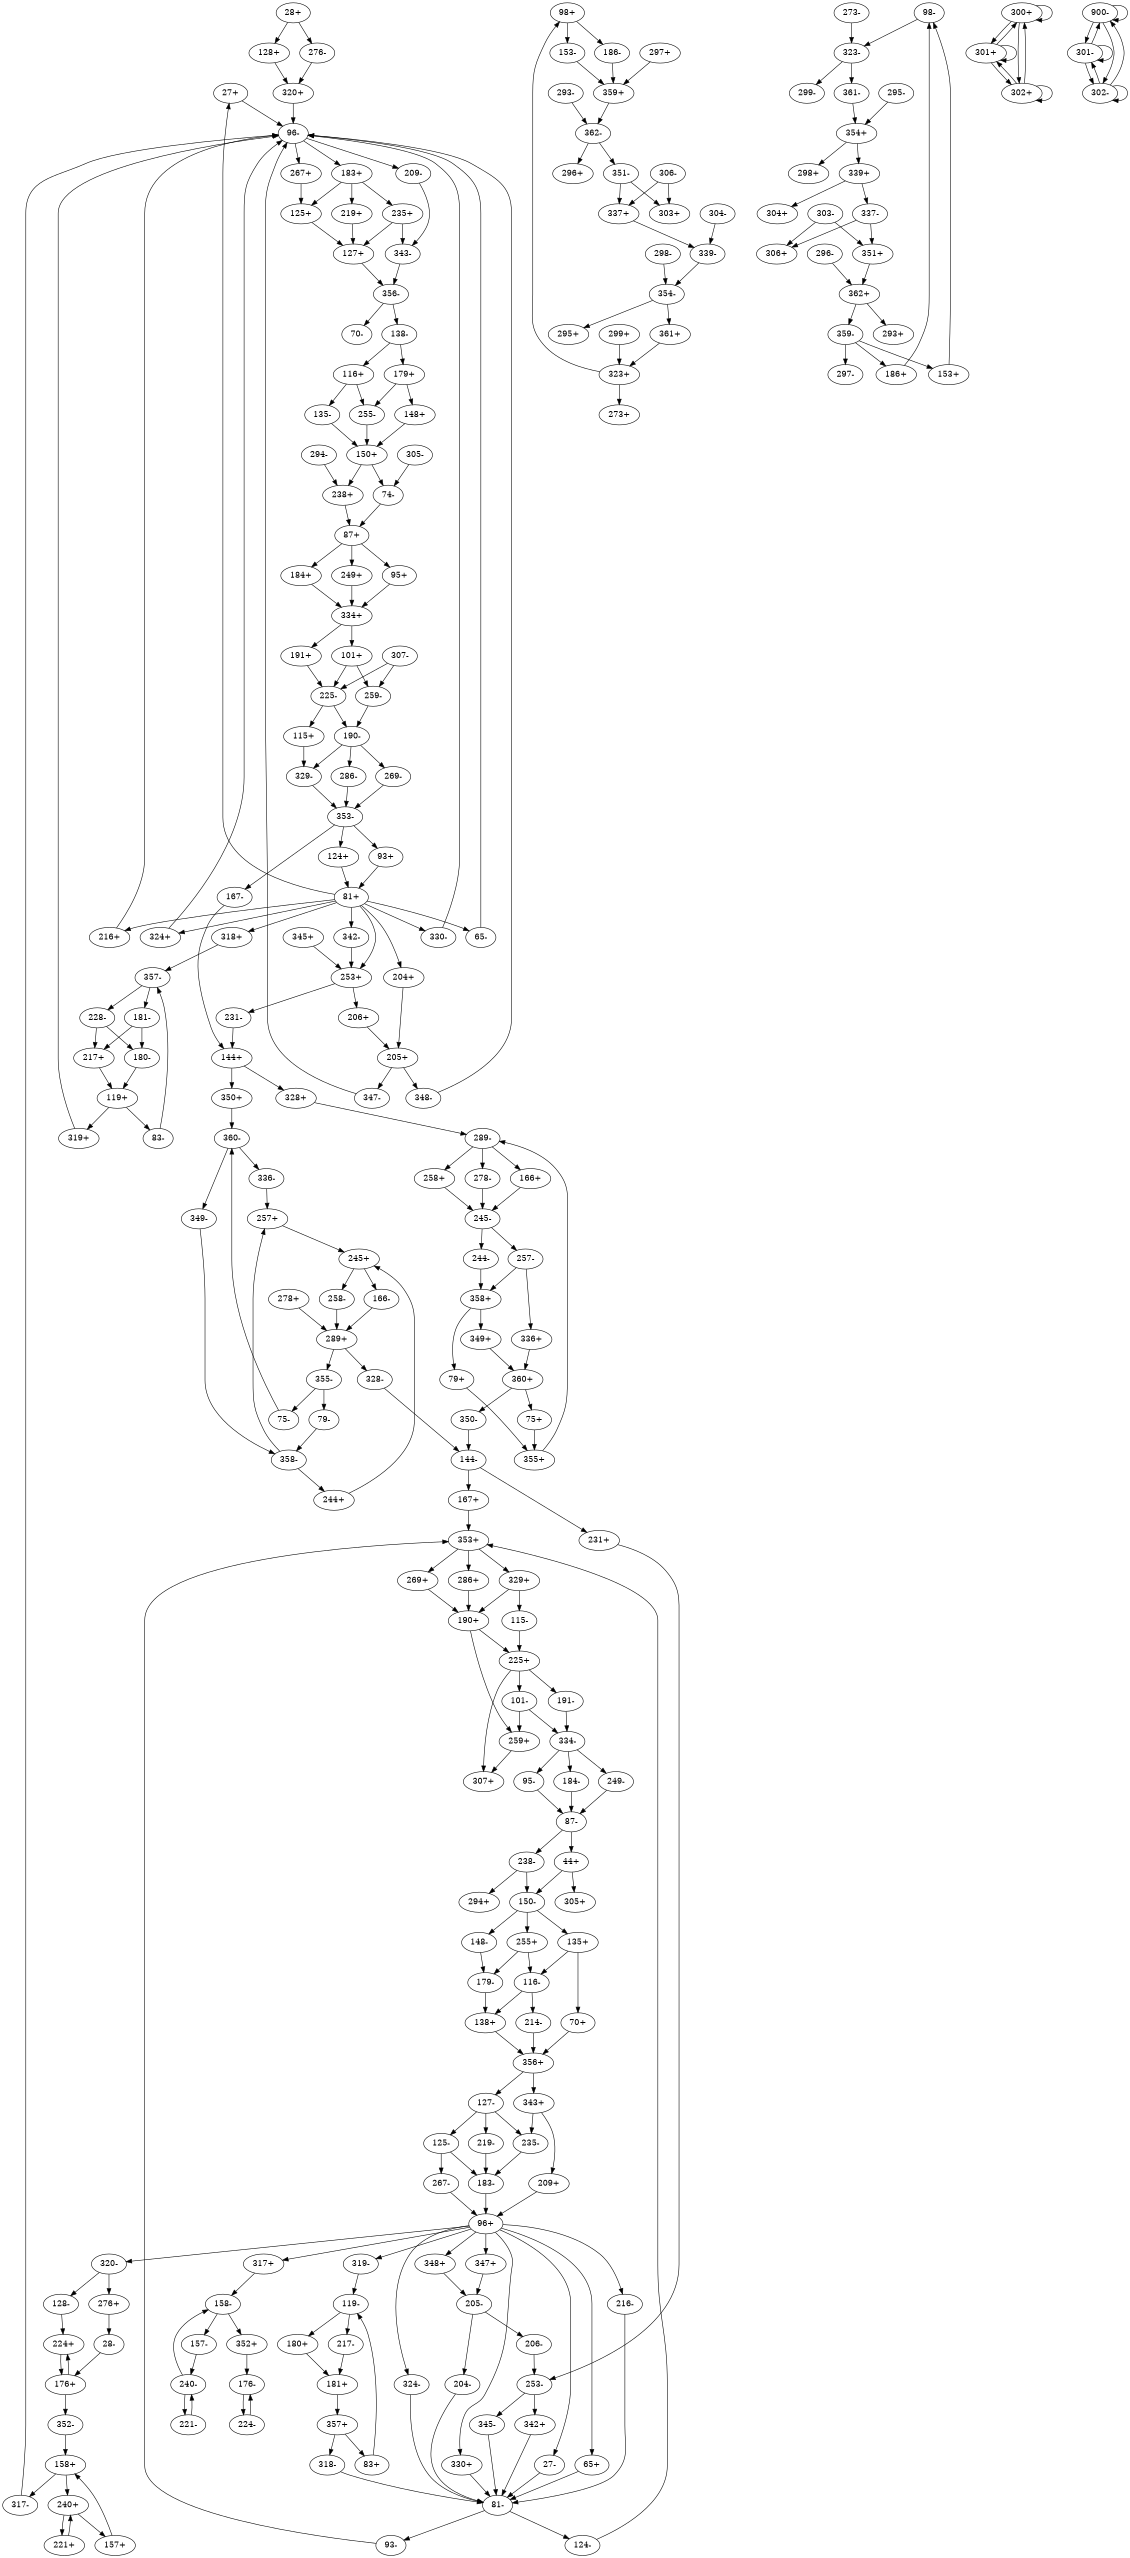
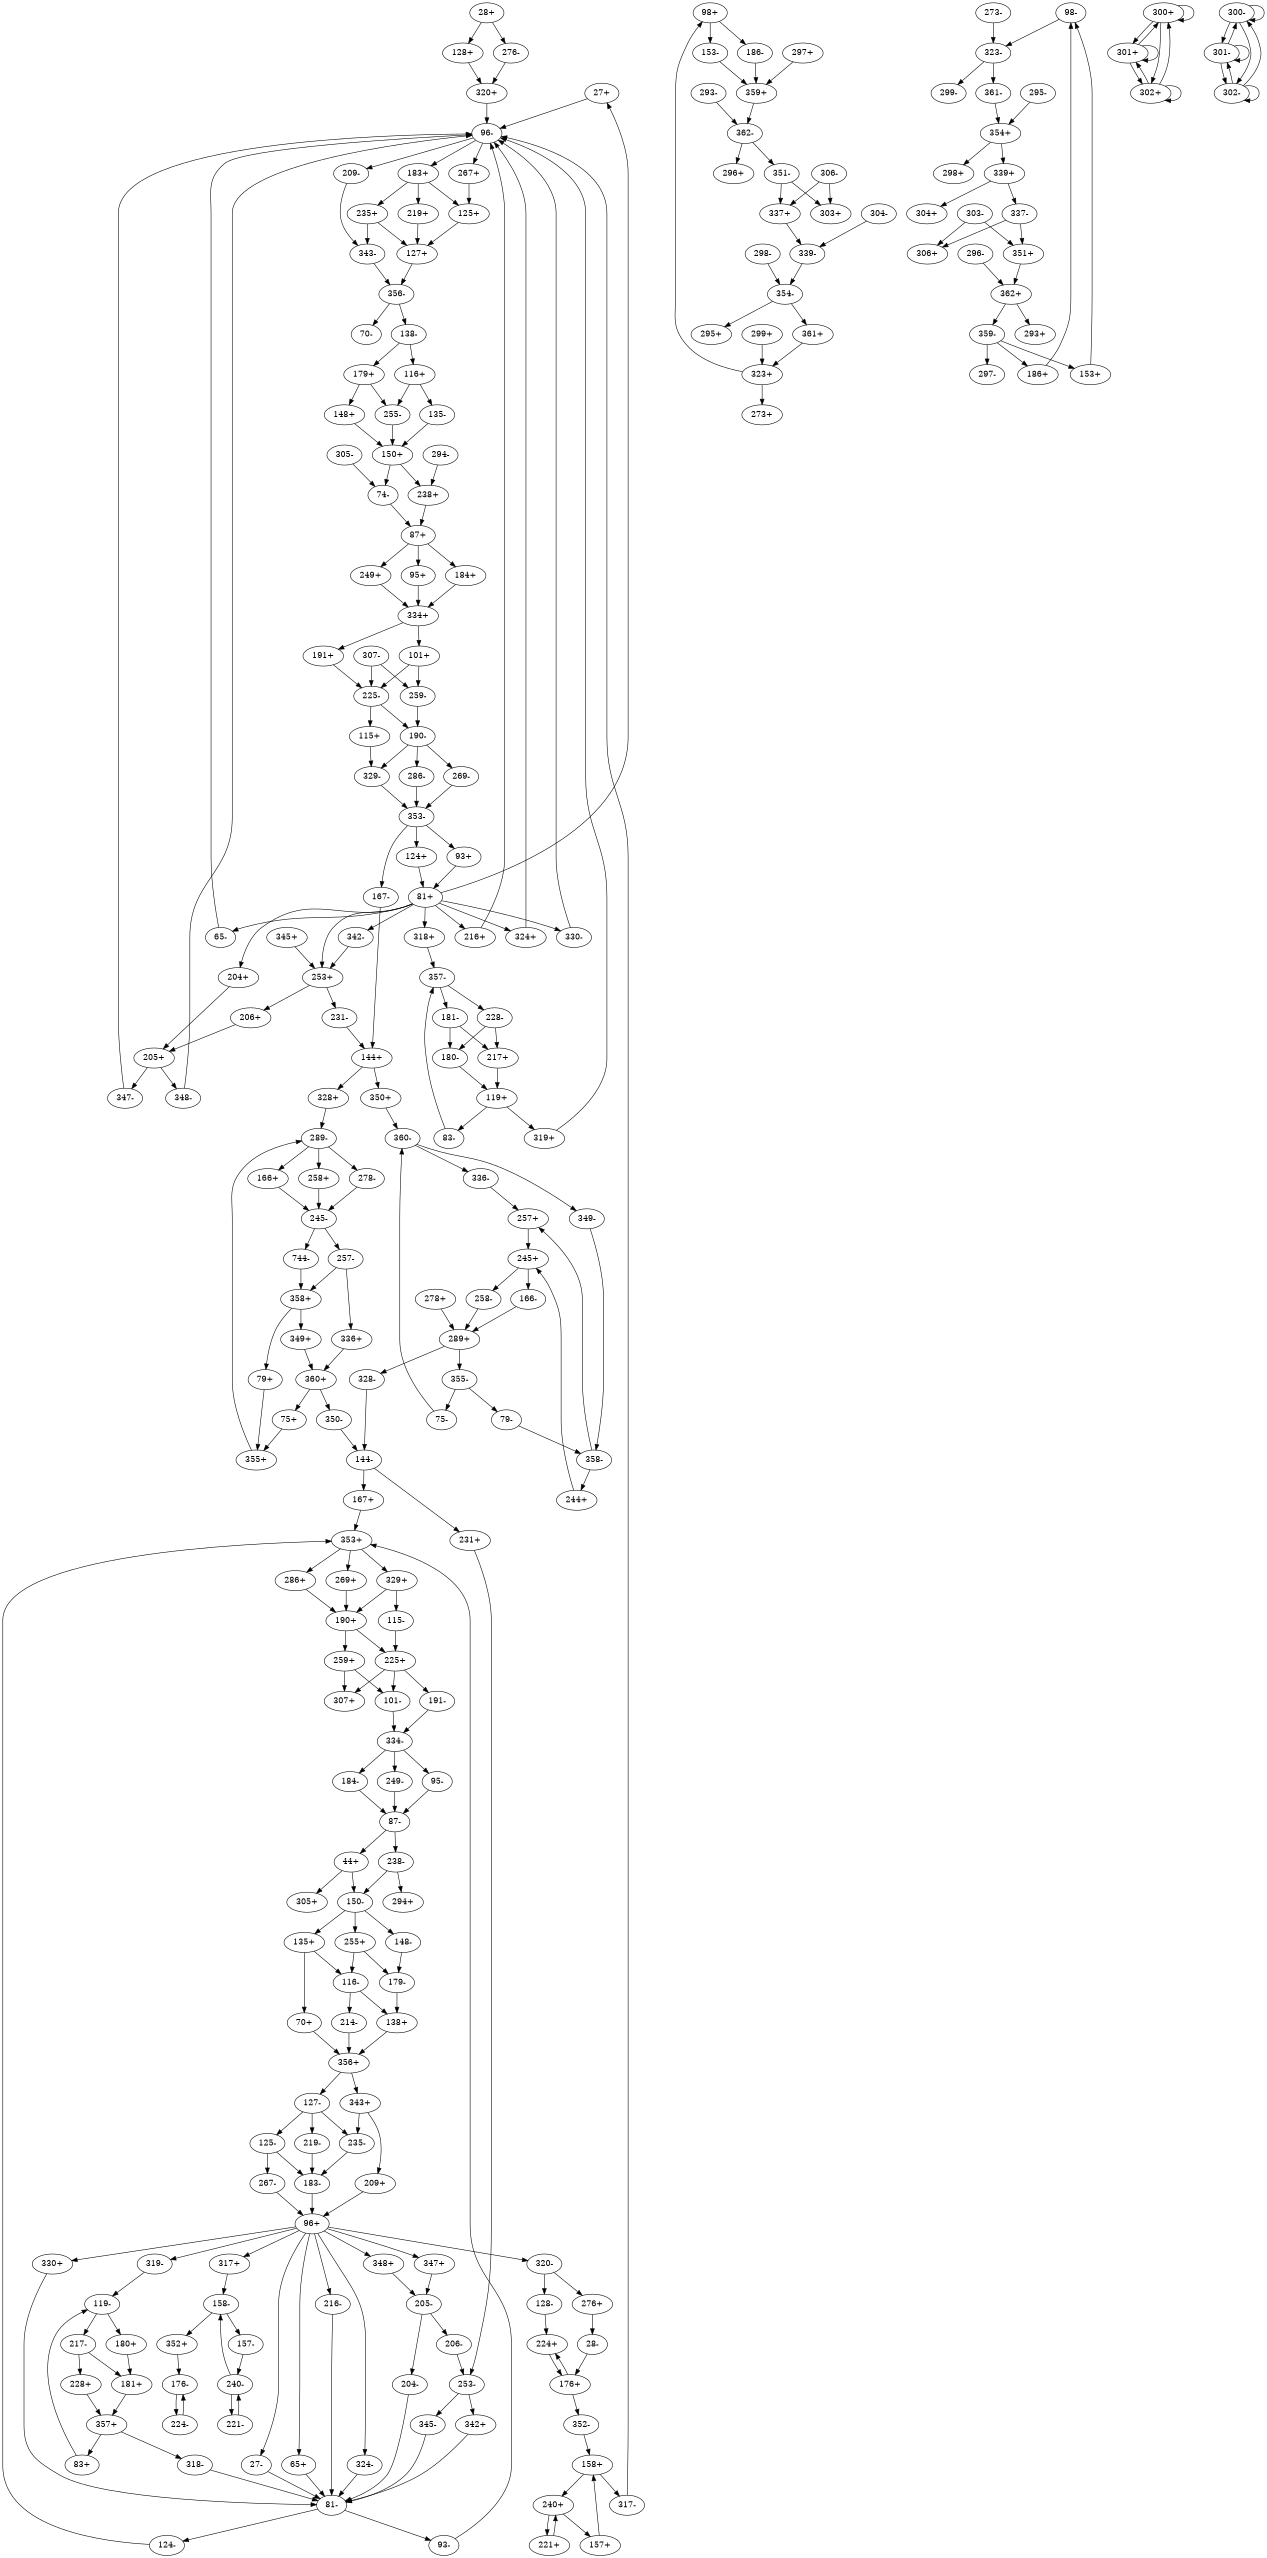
(1100, 13) -> (1237, 13)
(481, 1259) -> (301, 1259)
(519, 1719) -> (366, 1680)
none -> (81, 2385)
